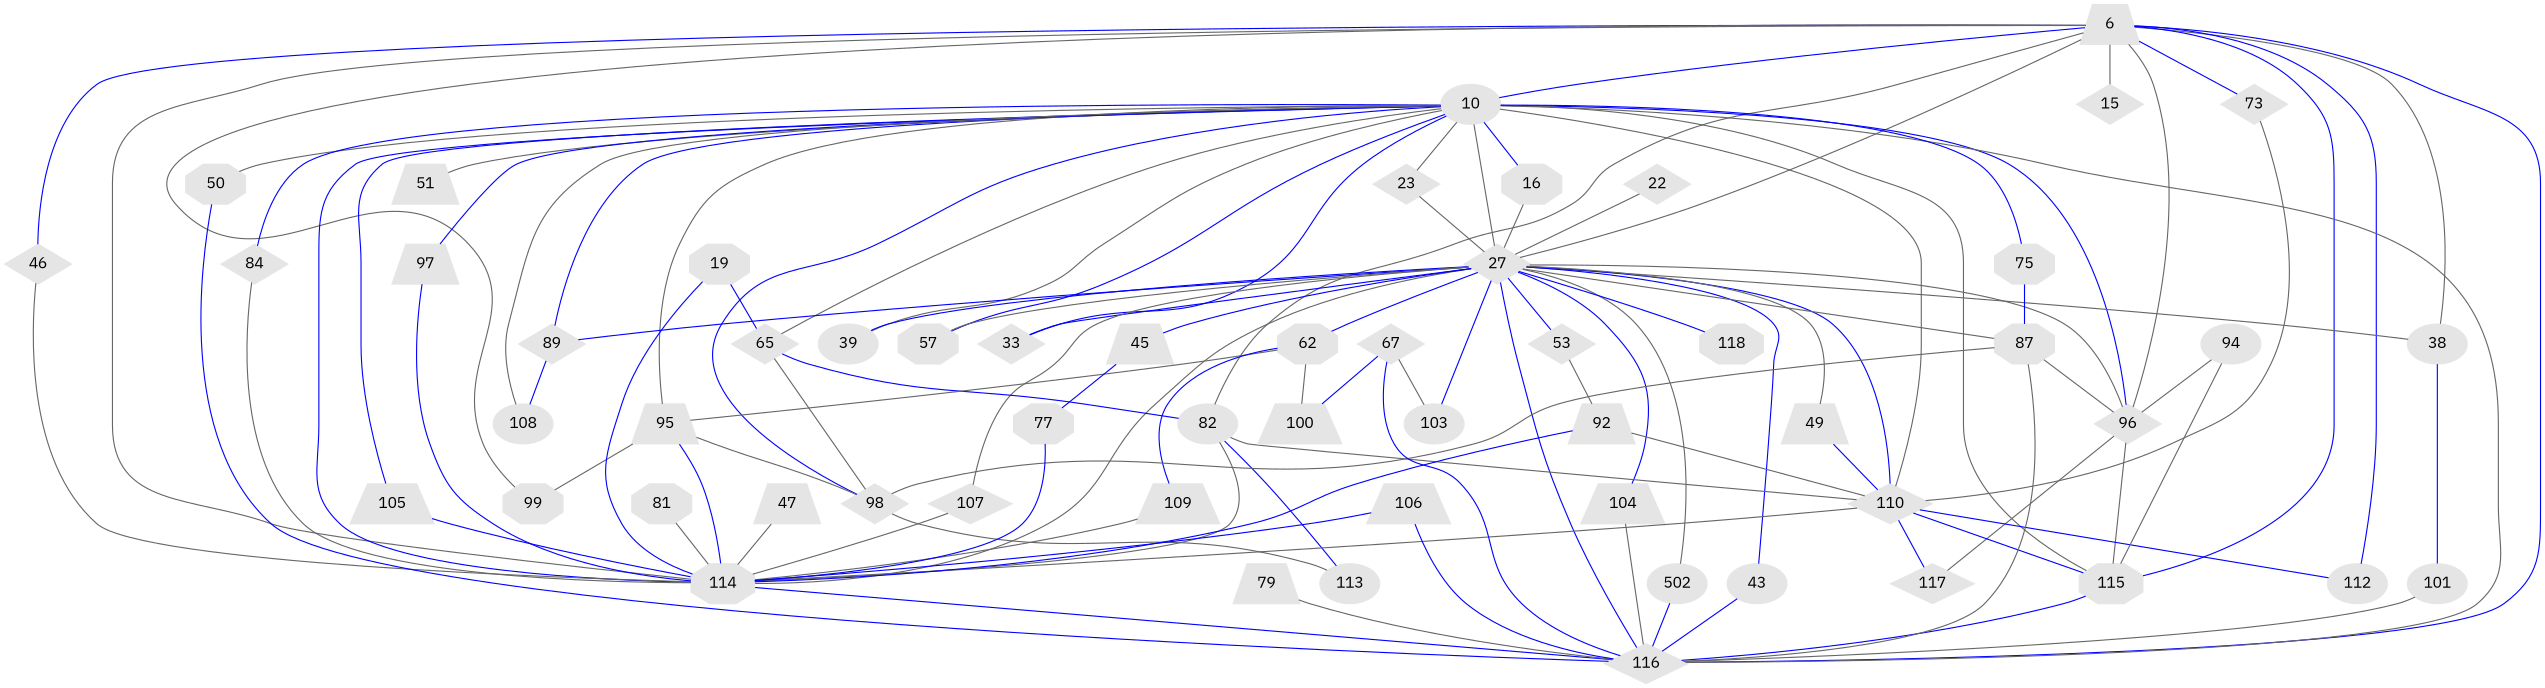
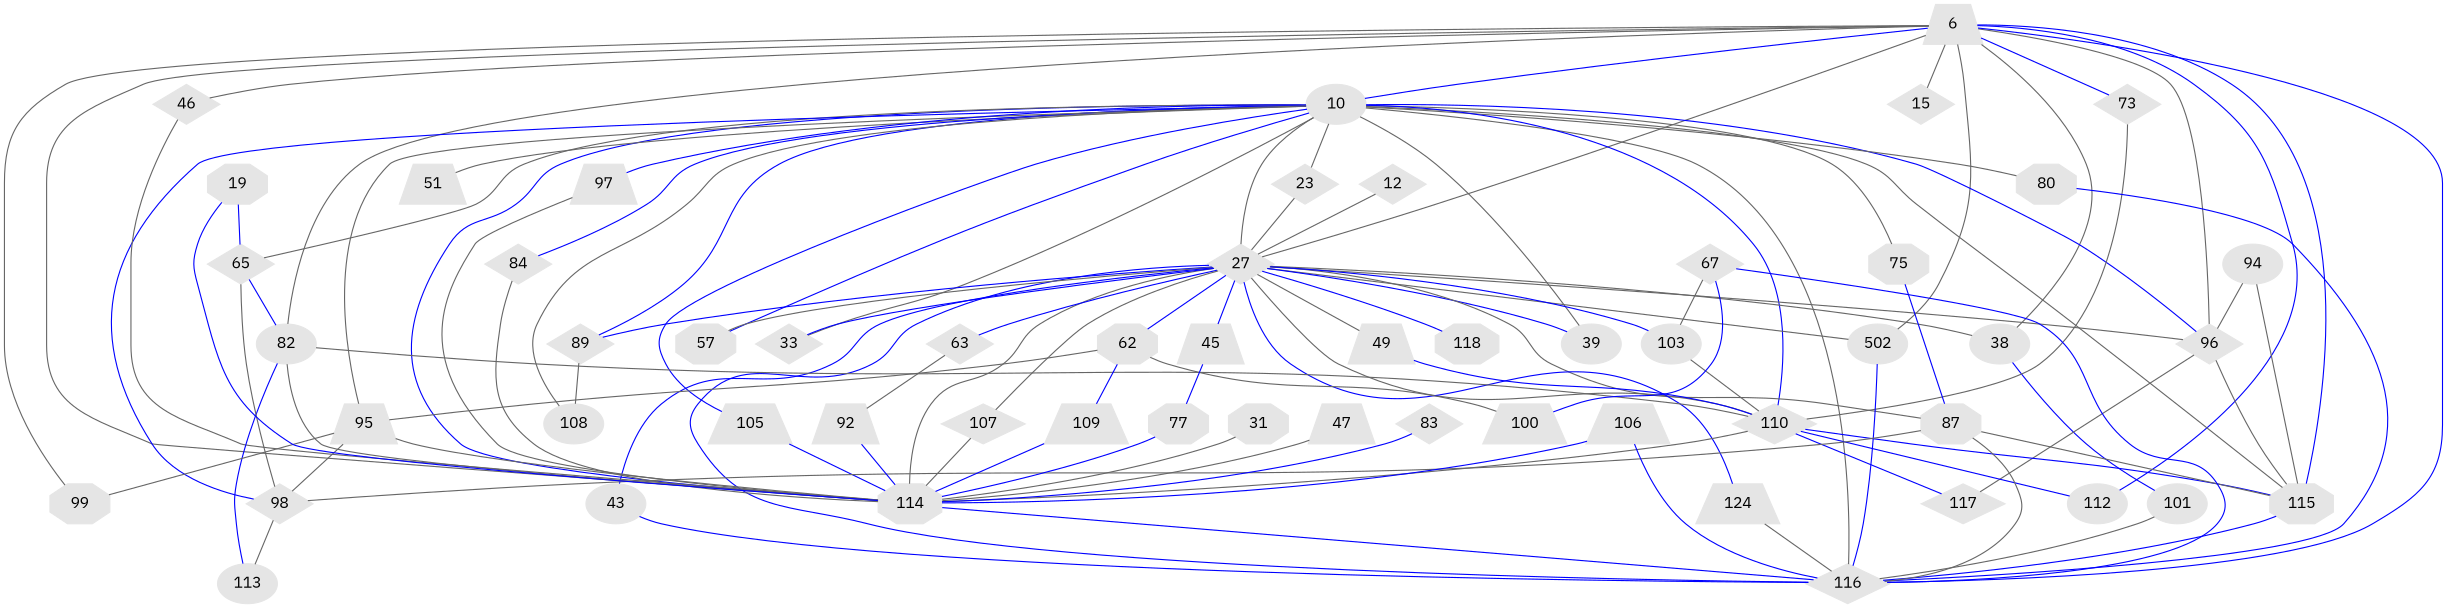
(785, 36) -> (853, 53)
(1789, 118) -> (1652, 123)
(216, 184) -> (2046, 184)
(1532, 184) -> none
(1657, 184) -> (1393, 184)
(1835, 188) -> (1653, 167)
none -> (1969, 197)
(1274, 267) -> (1067, 241)
(1835, 327) -> (1482, 399)
(1562, 344) -> (960, 344)
(538, 383) -> (577, 383)
(2079, 386) -> (2089, 456)
none -> (1429, 424)
(1748, 464) -> (1725, 385)
(708, 501) -> (636, 476)
(662, 504) -> (1258, 424)
(1623, 504) -> (1738, 504)
(469, 507) -> (522, 455)
(947, 556) -> (993, 466)
(1267, 584) -> none
